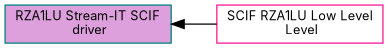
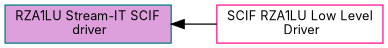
(300, 24) -> (300, 24)
